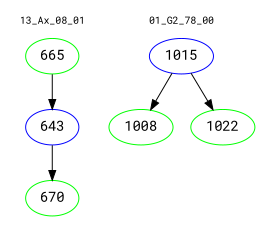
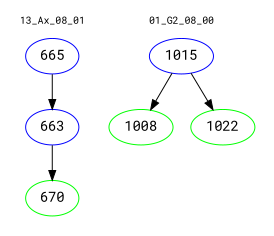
(182, 21) -> (182, 21)
(52, 56) -> (52, 56)
(52, 127) -> (52, 127)
